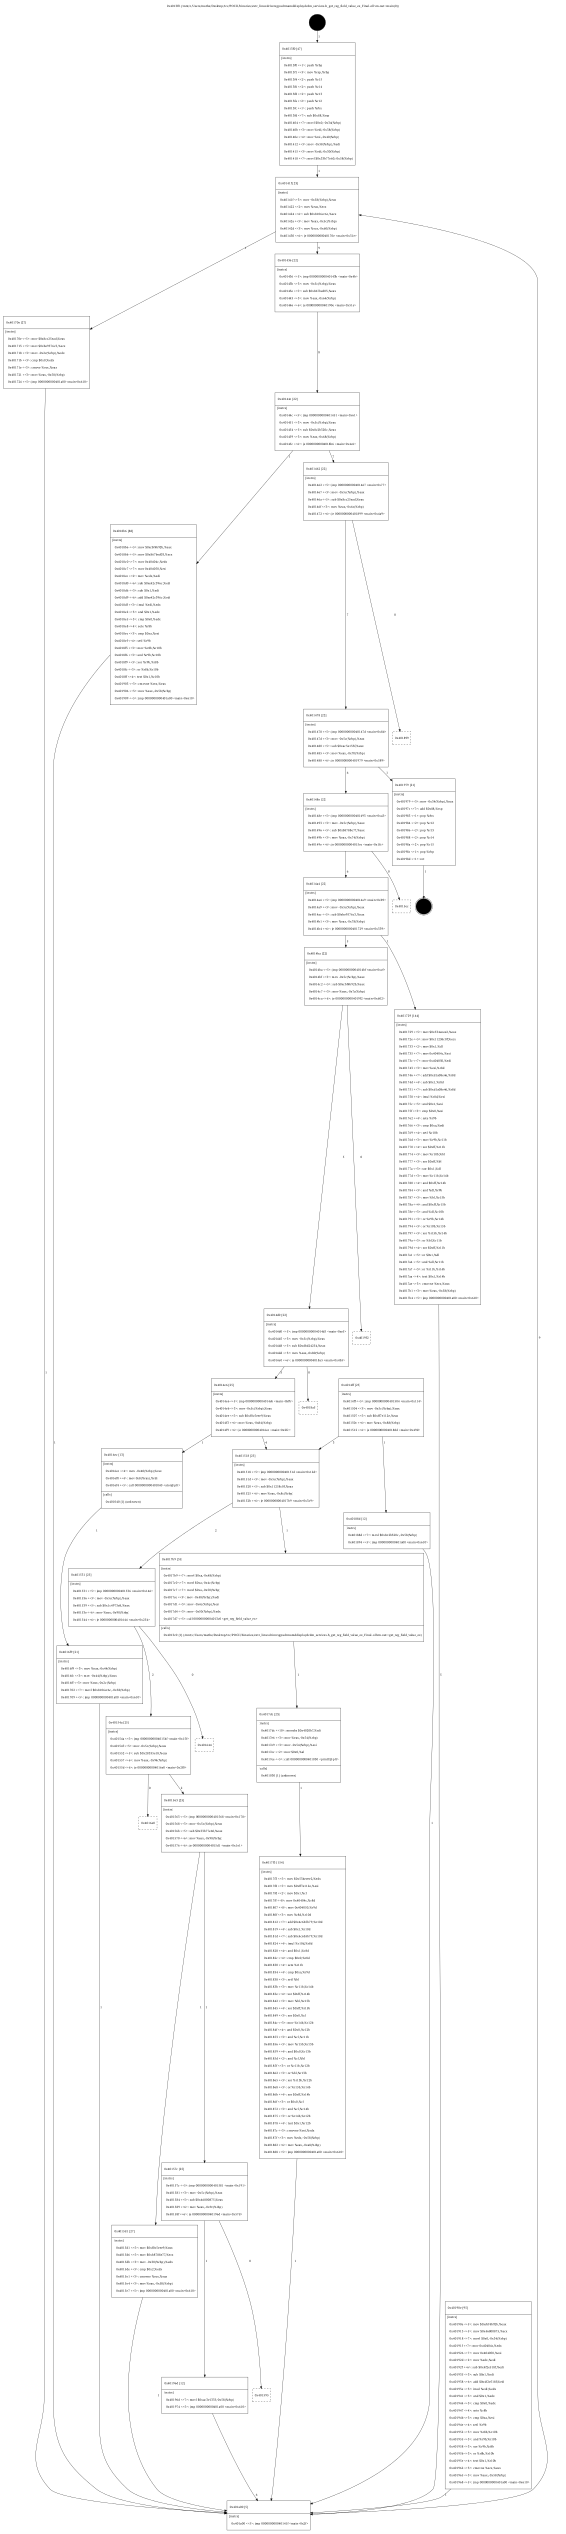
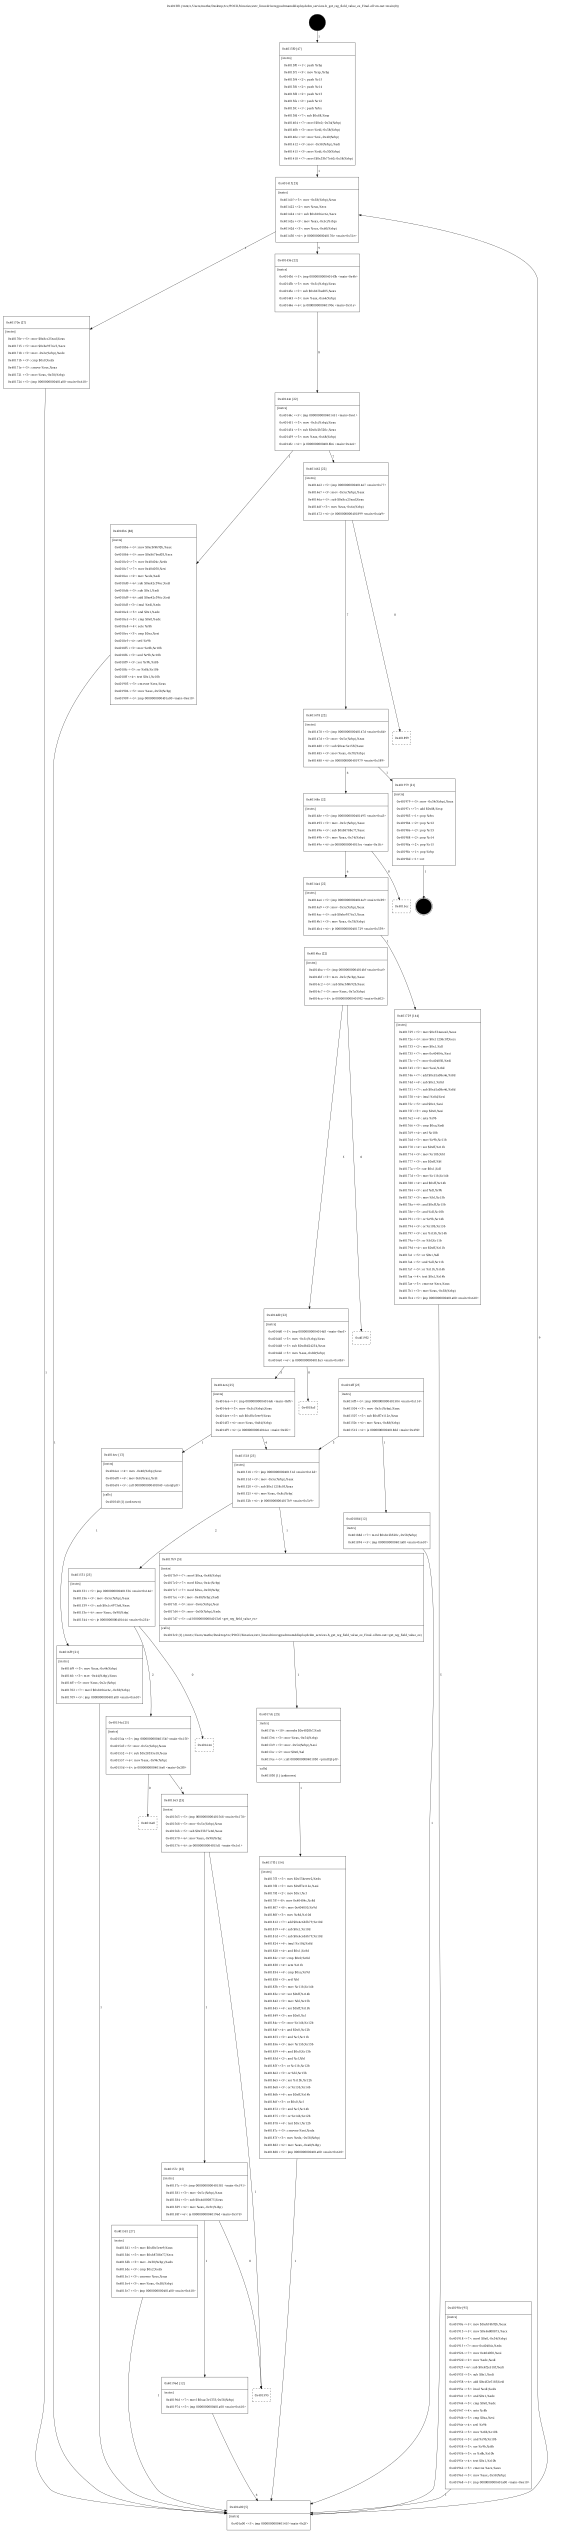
(346, 940) -> none
(173, 2037) -> (245, 2118)
